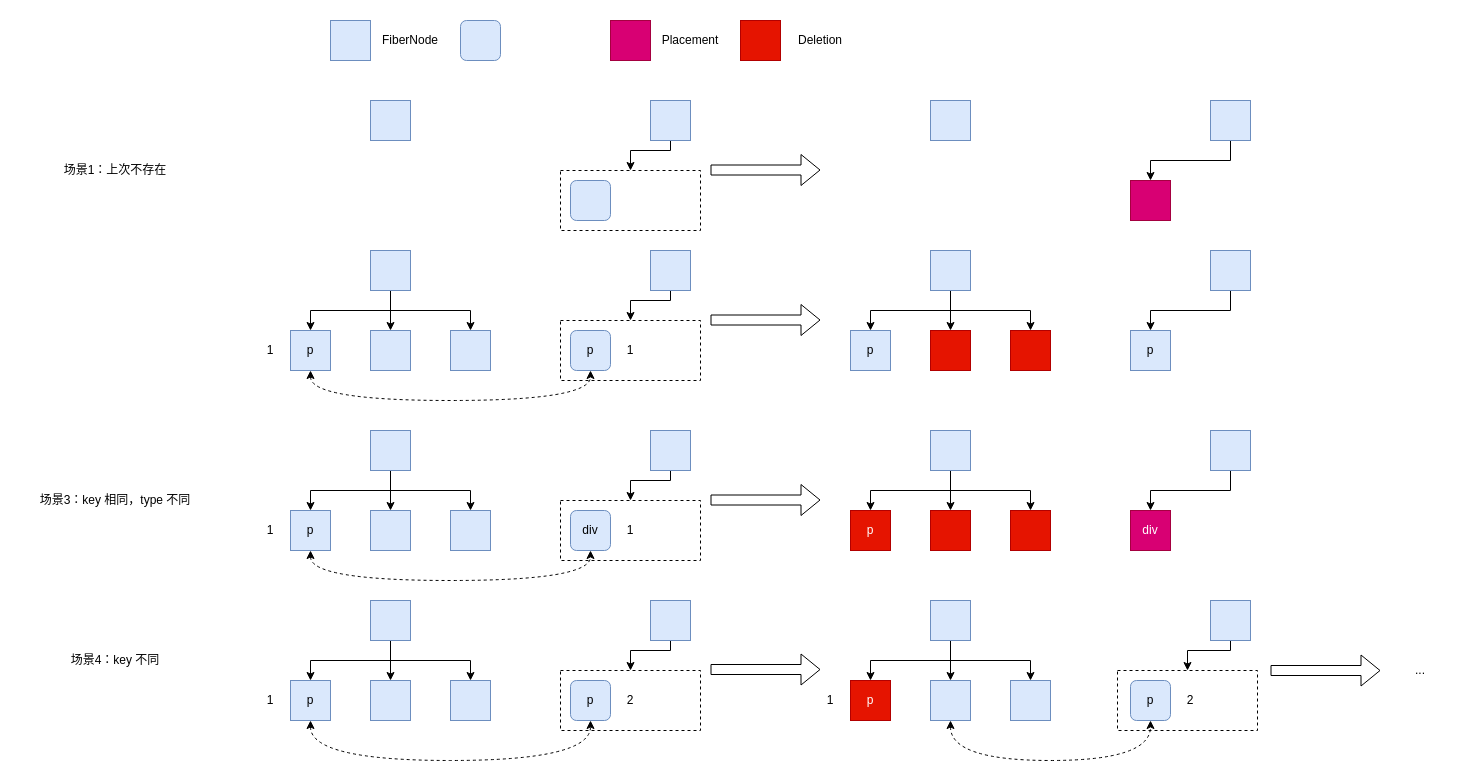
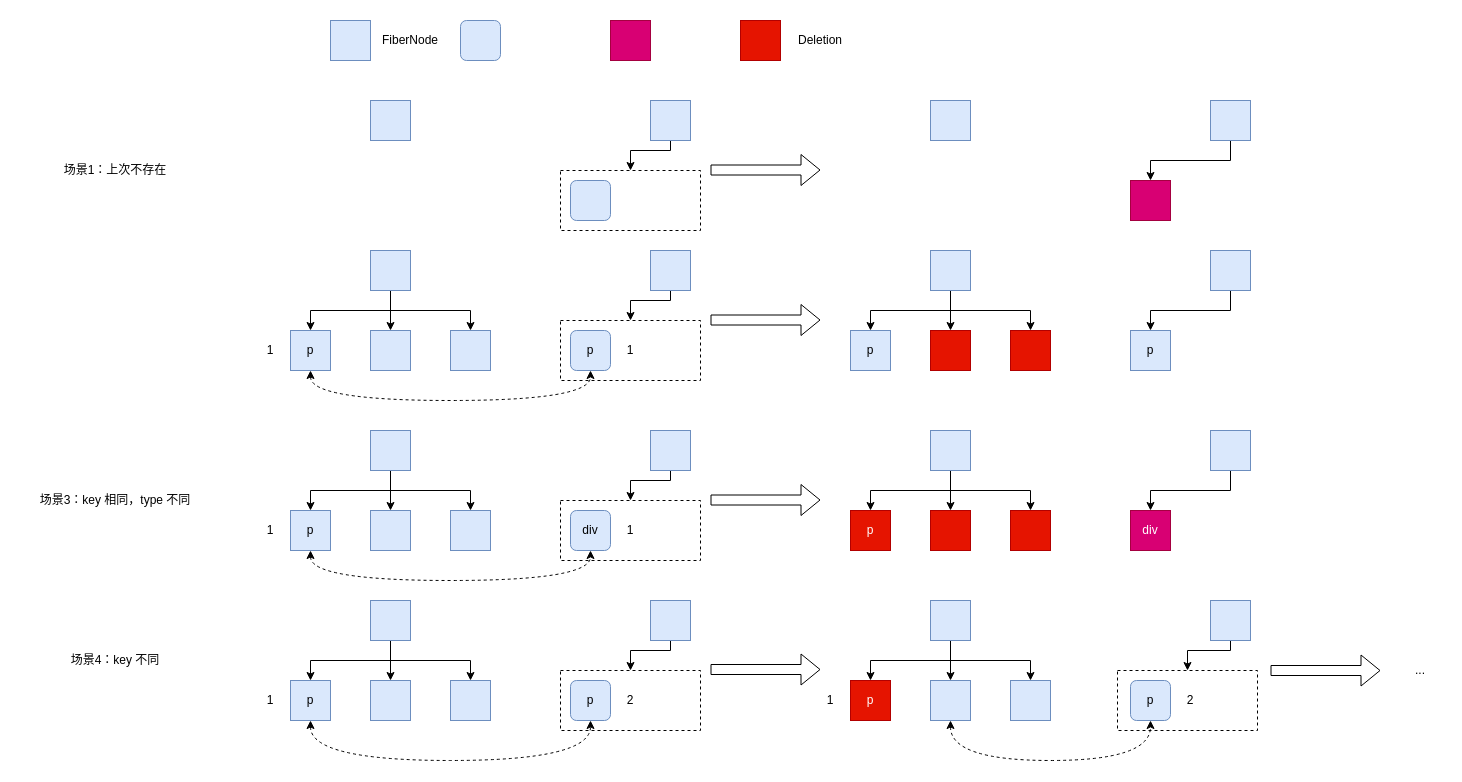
(691, 41) -> none
